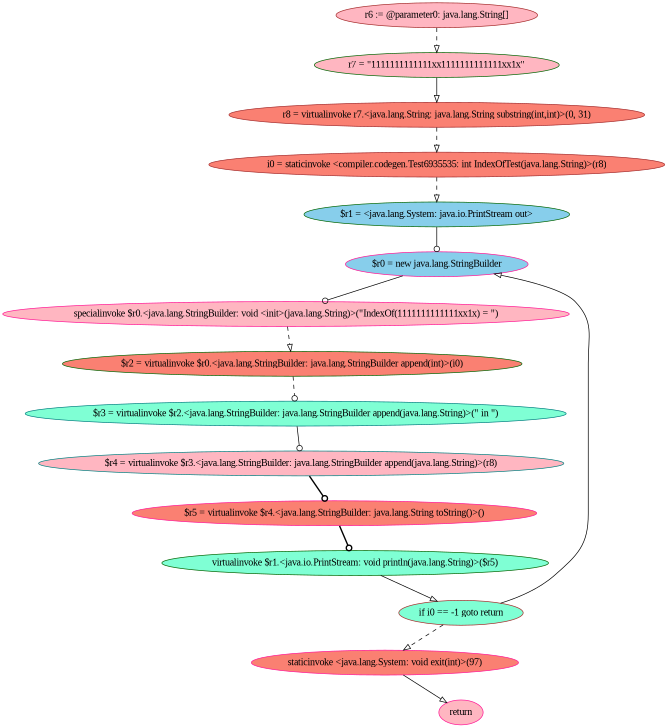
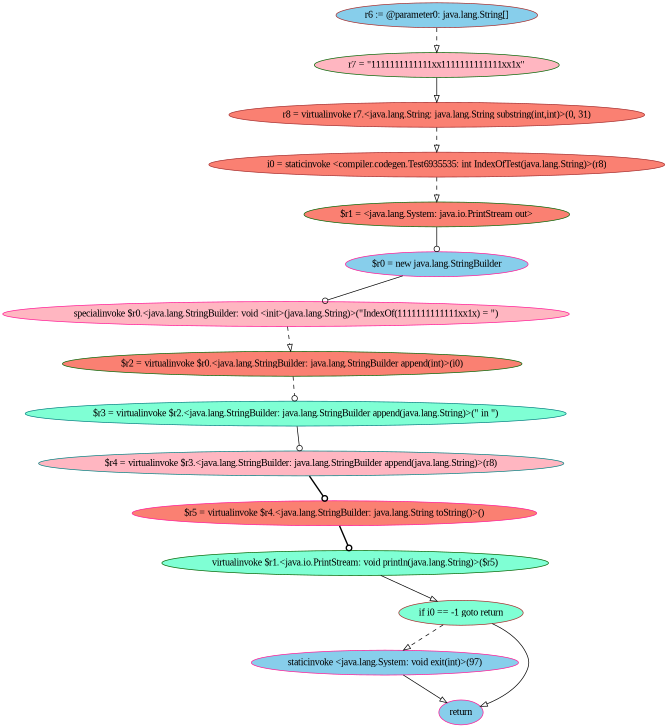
(437, 15) -> (437, 15)
(437, 214) -> (437, 214)
(588, 433) -> (529, 666)
(385, 663) -> (385, 663)
(461, 712) -> (461, 712)
